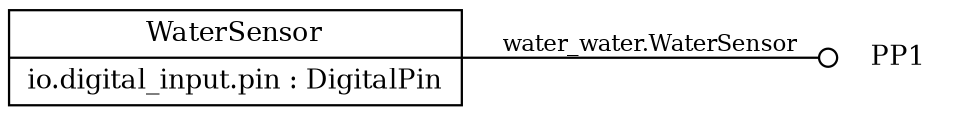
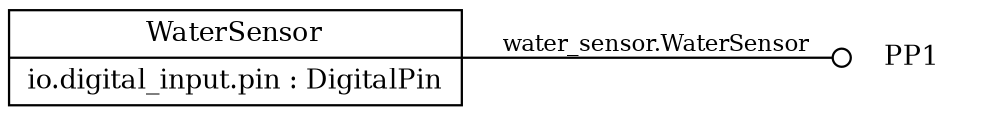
(650, 45) -> (657, 45)
